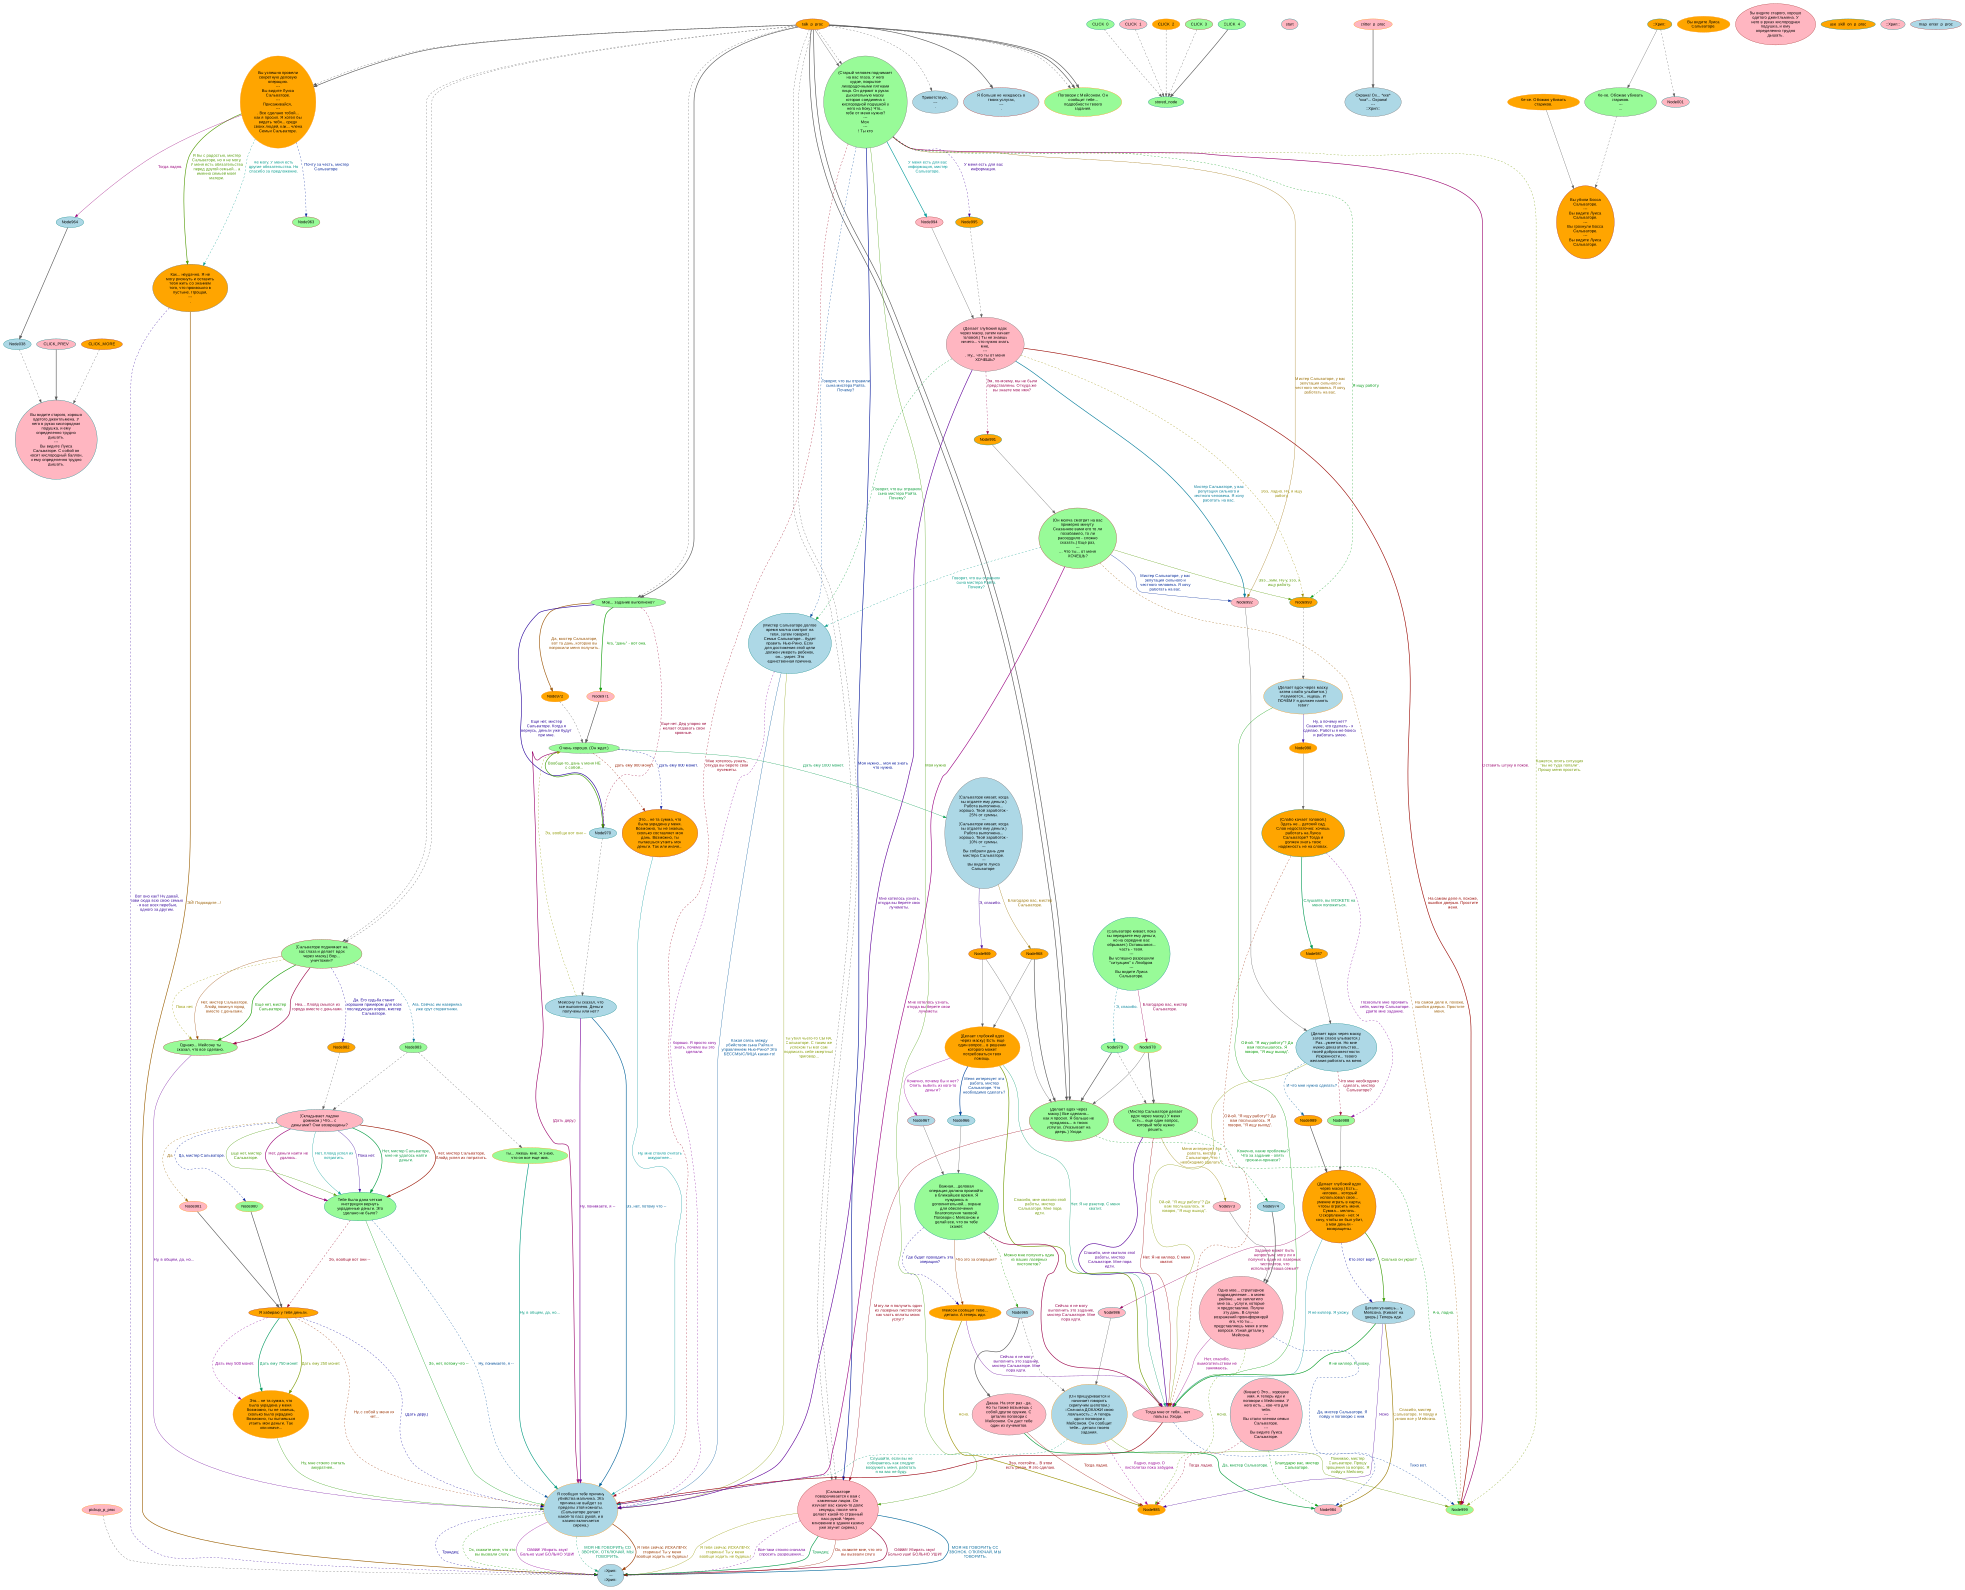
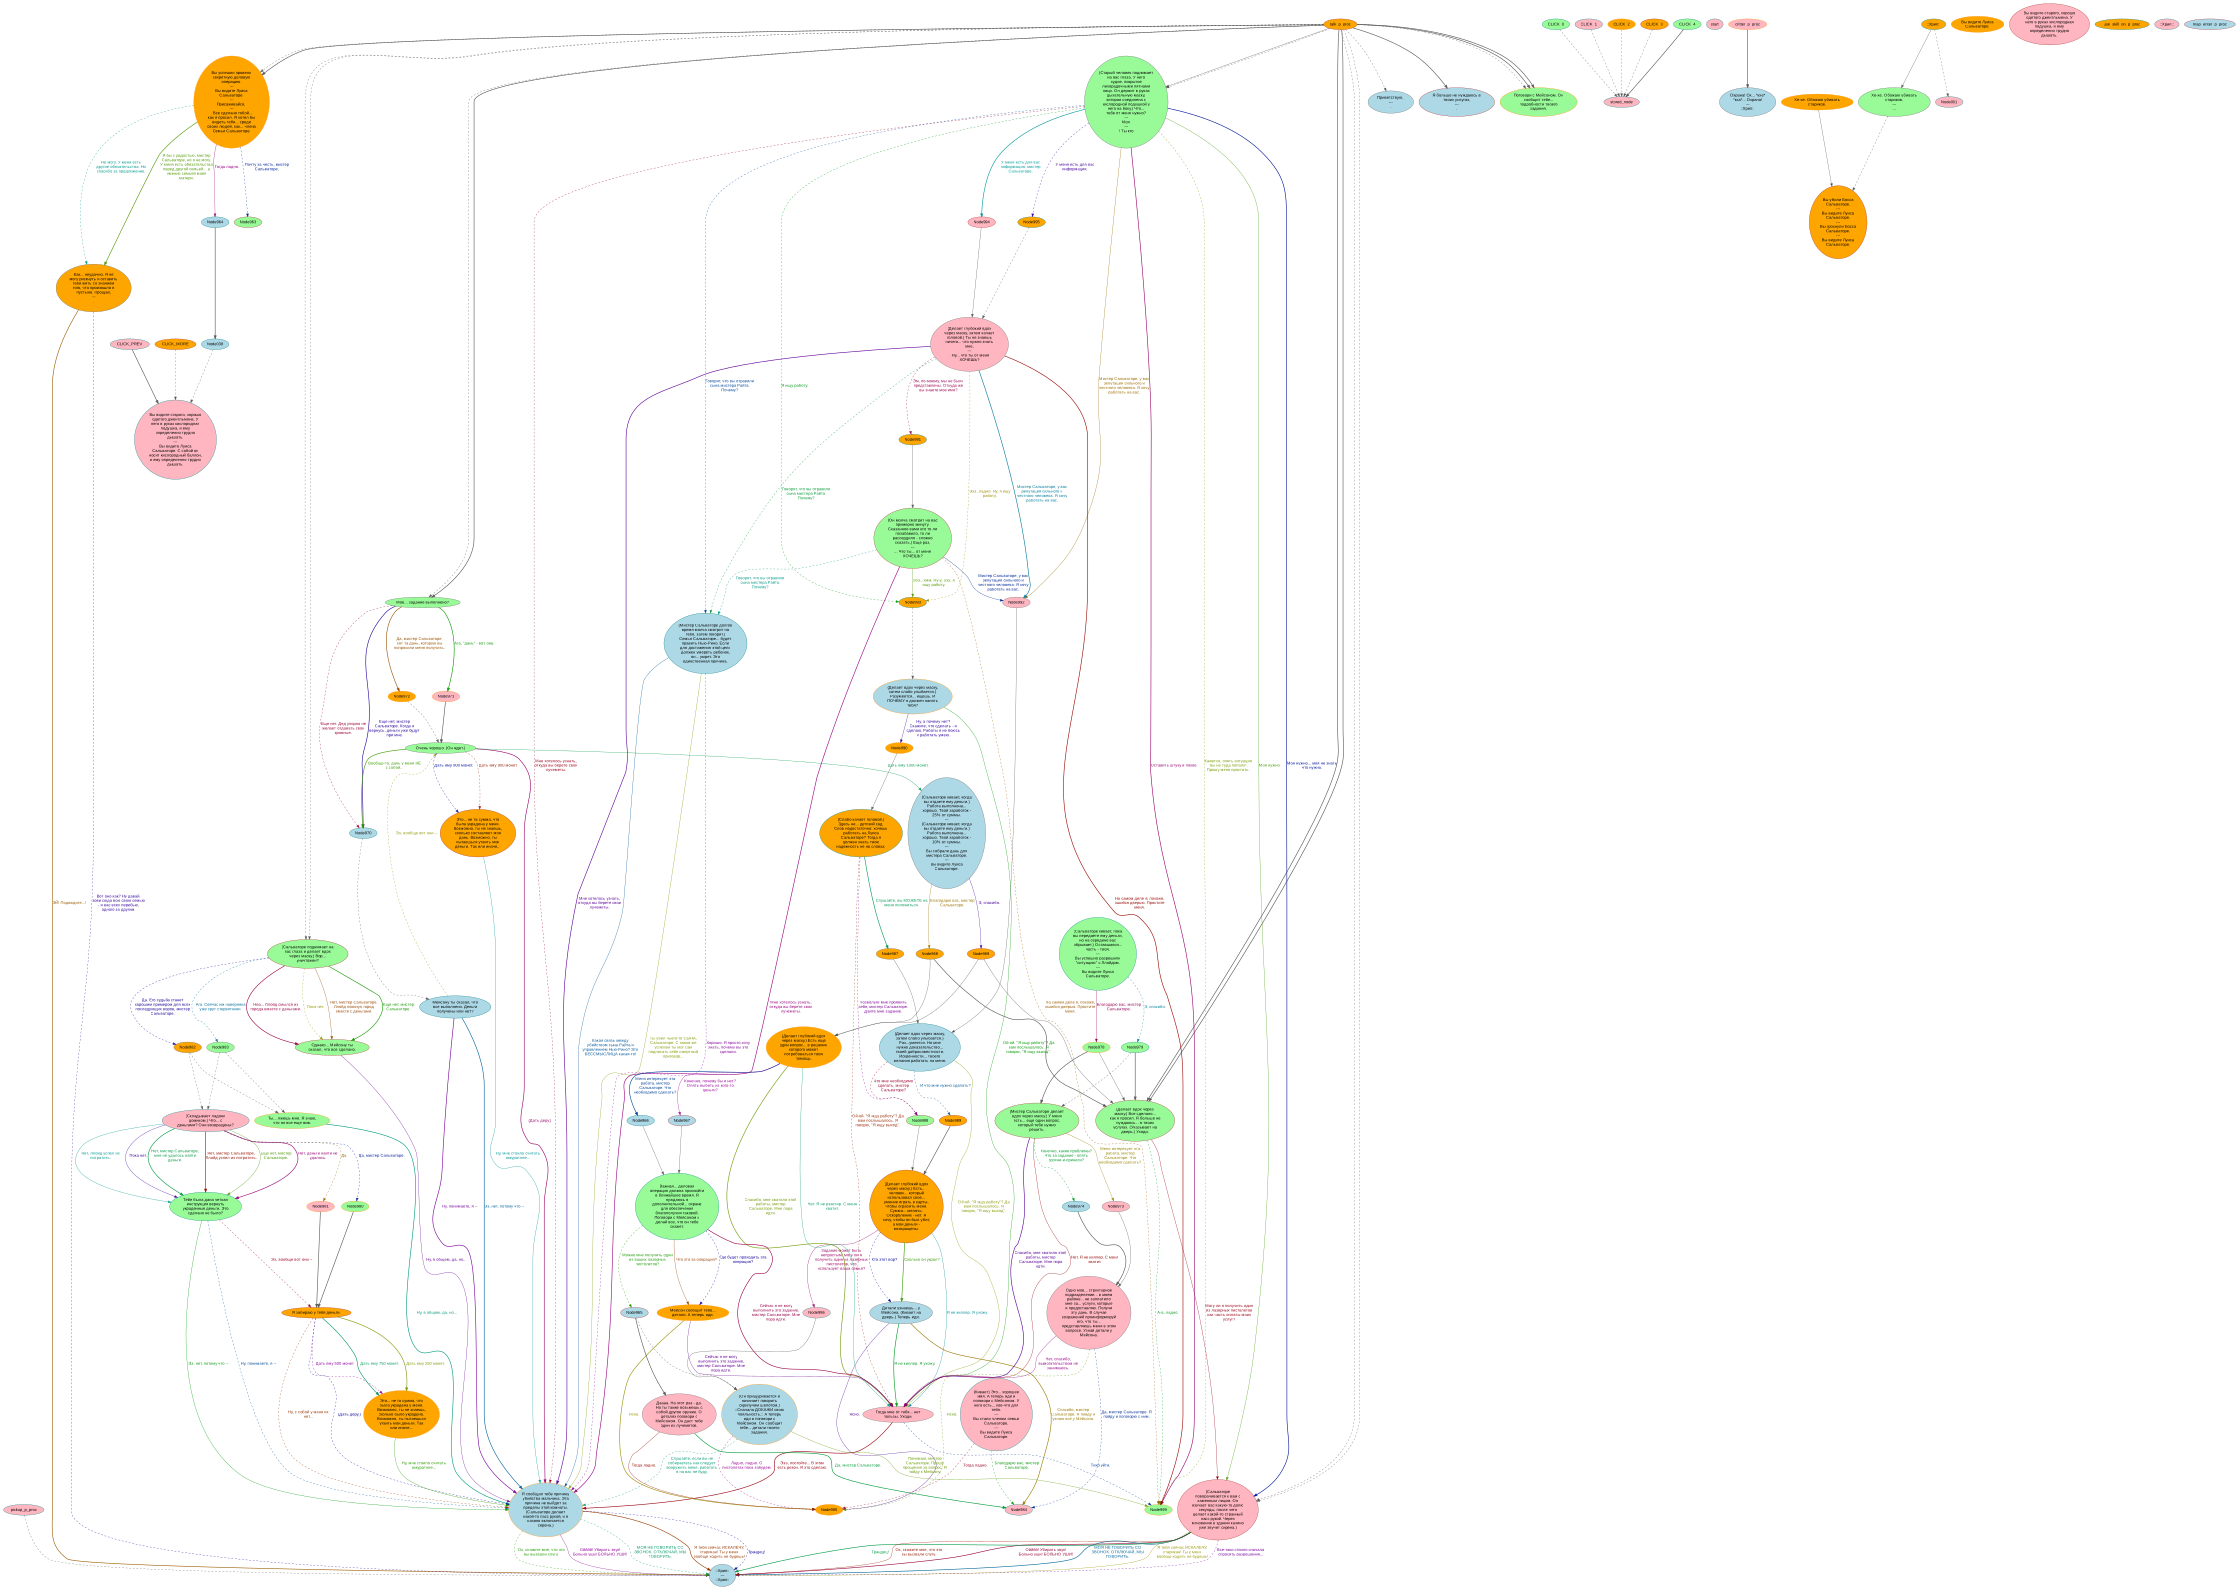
(1199, 24) -> (1654, 24)
(1166, 102) -> (1622, 102)
none -> (229, 1087)
(1418, 1465) -> (1101, 1465)
(102, 1510) -> (24, 1510)
